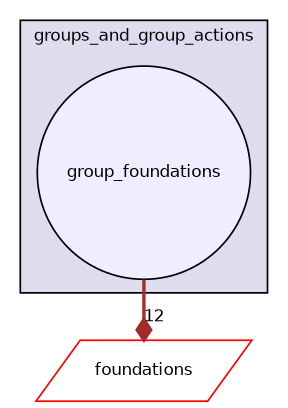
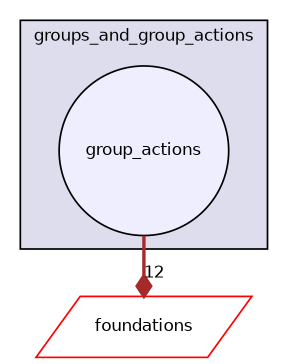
(144, 173) -> (144, 151)
